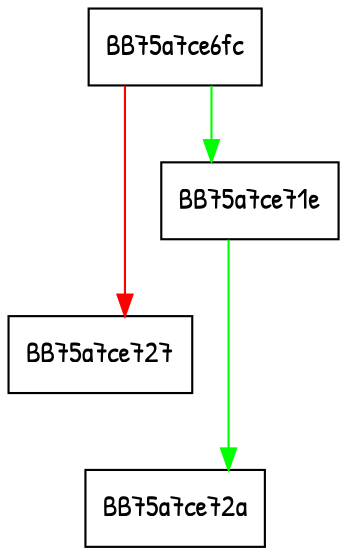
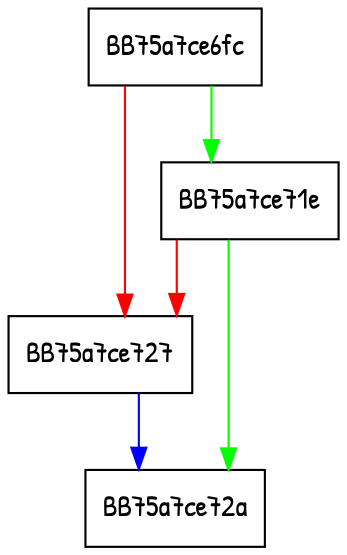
none -> (177, 267)
none -> (139, 421)
